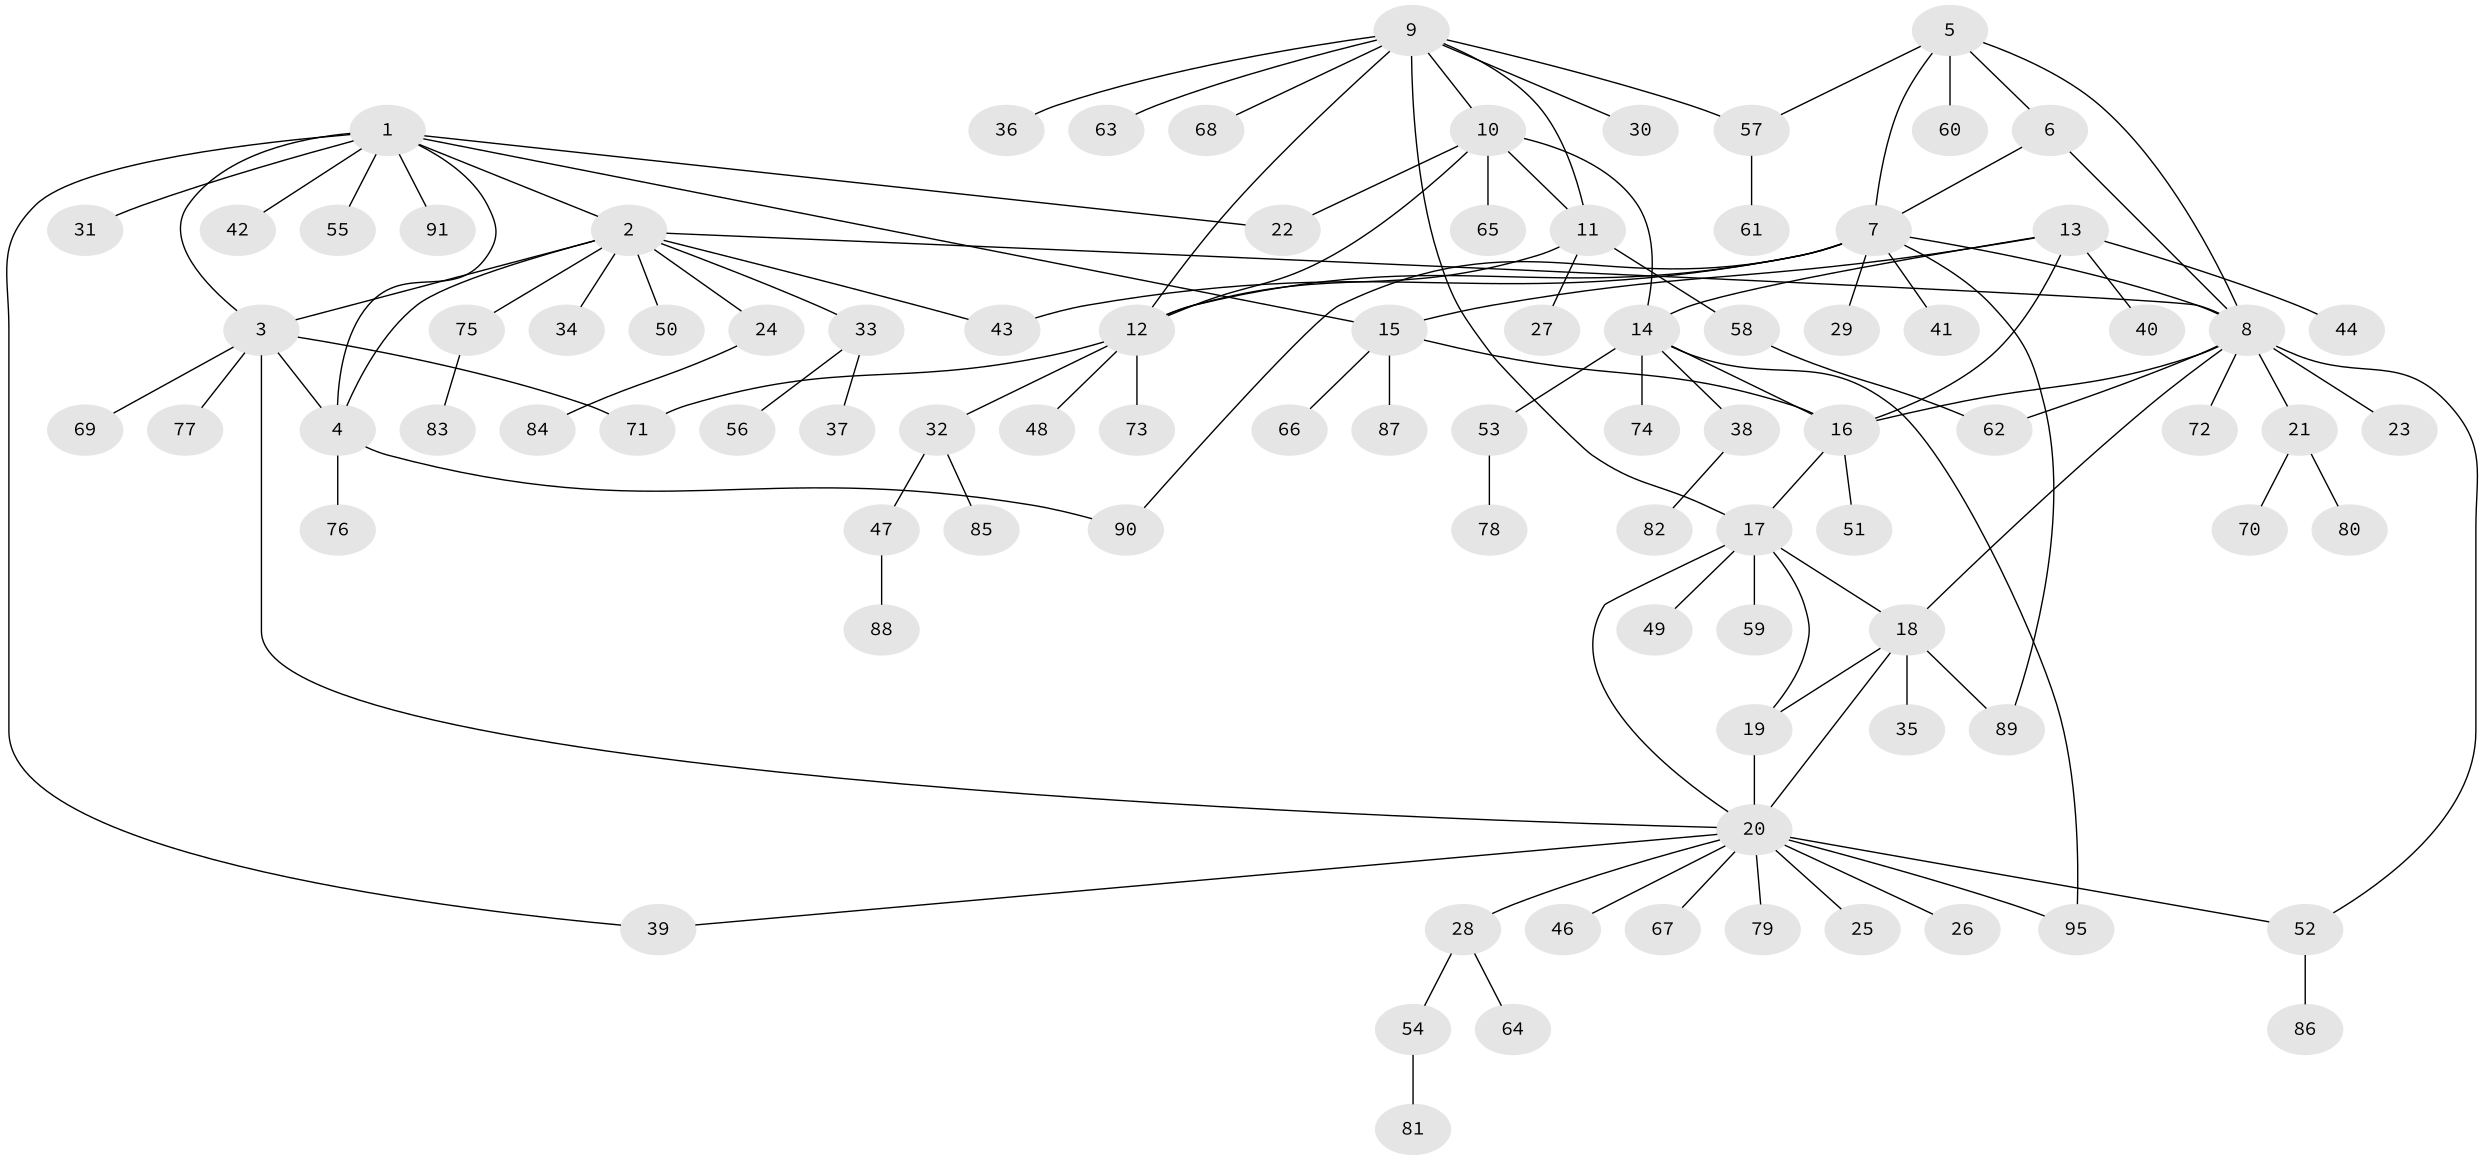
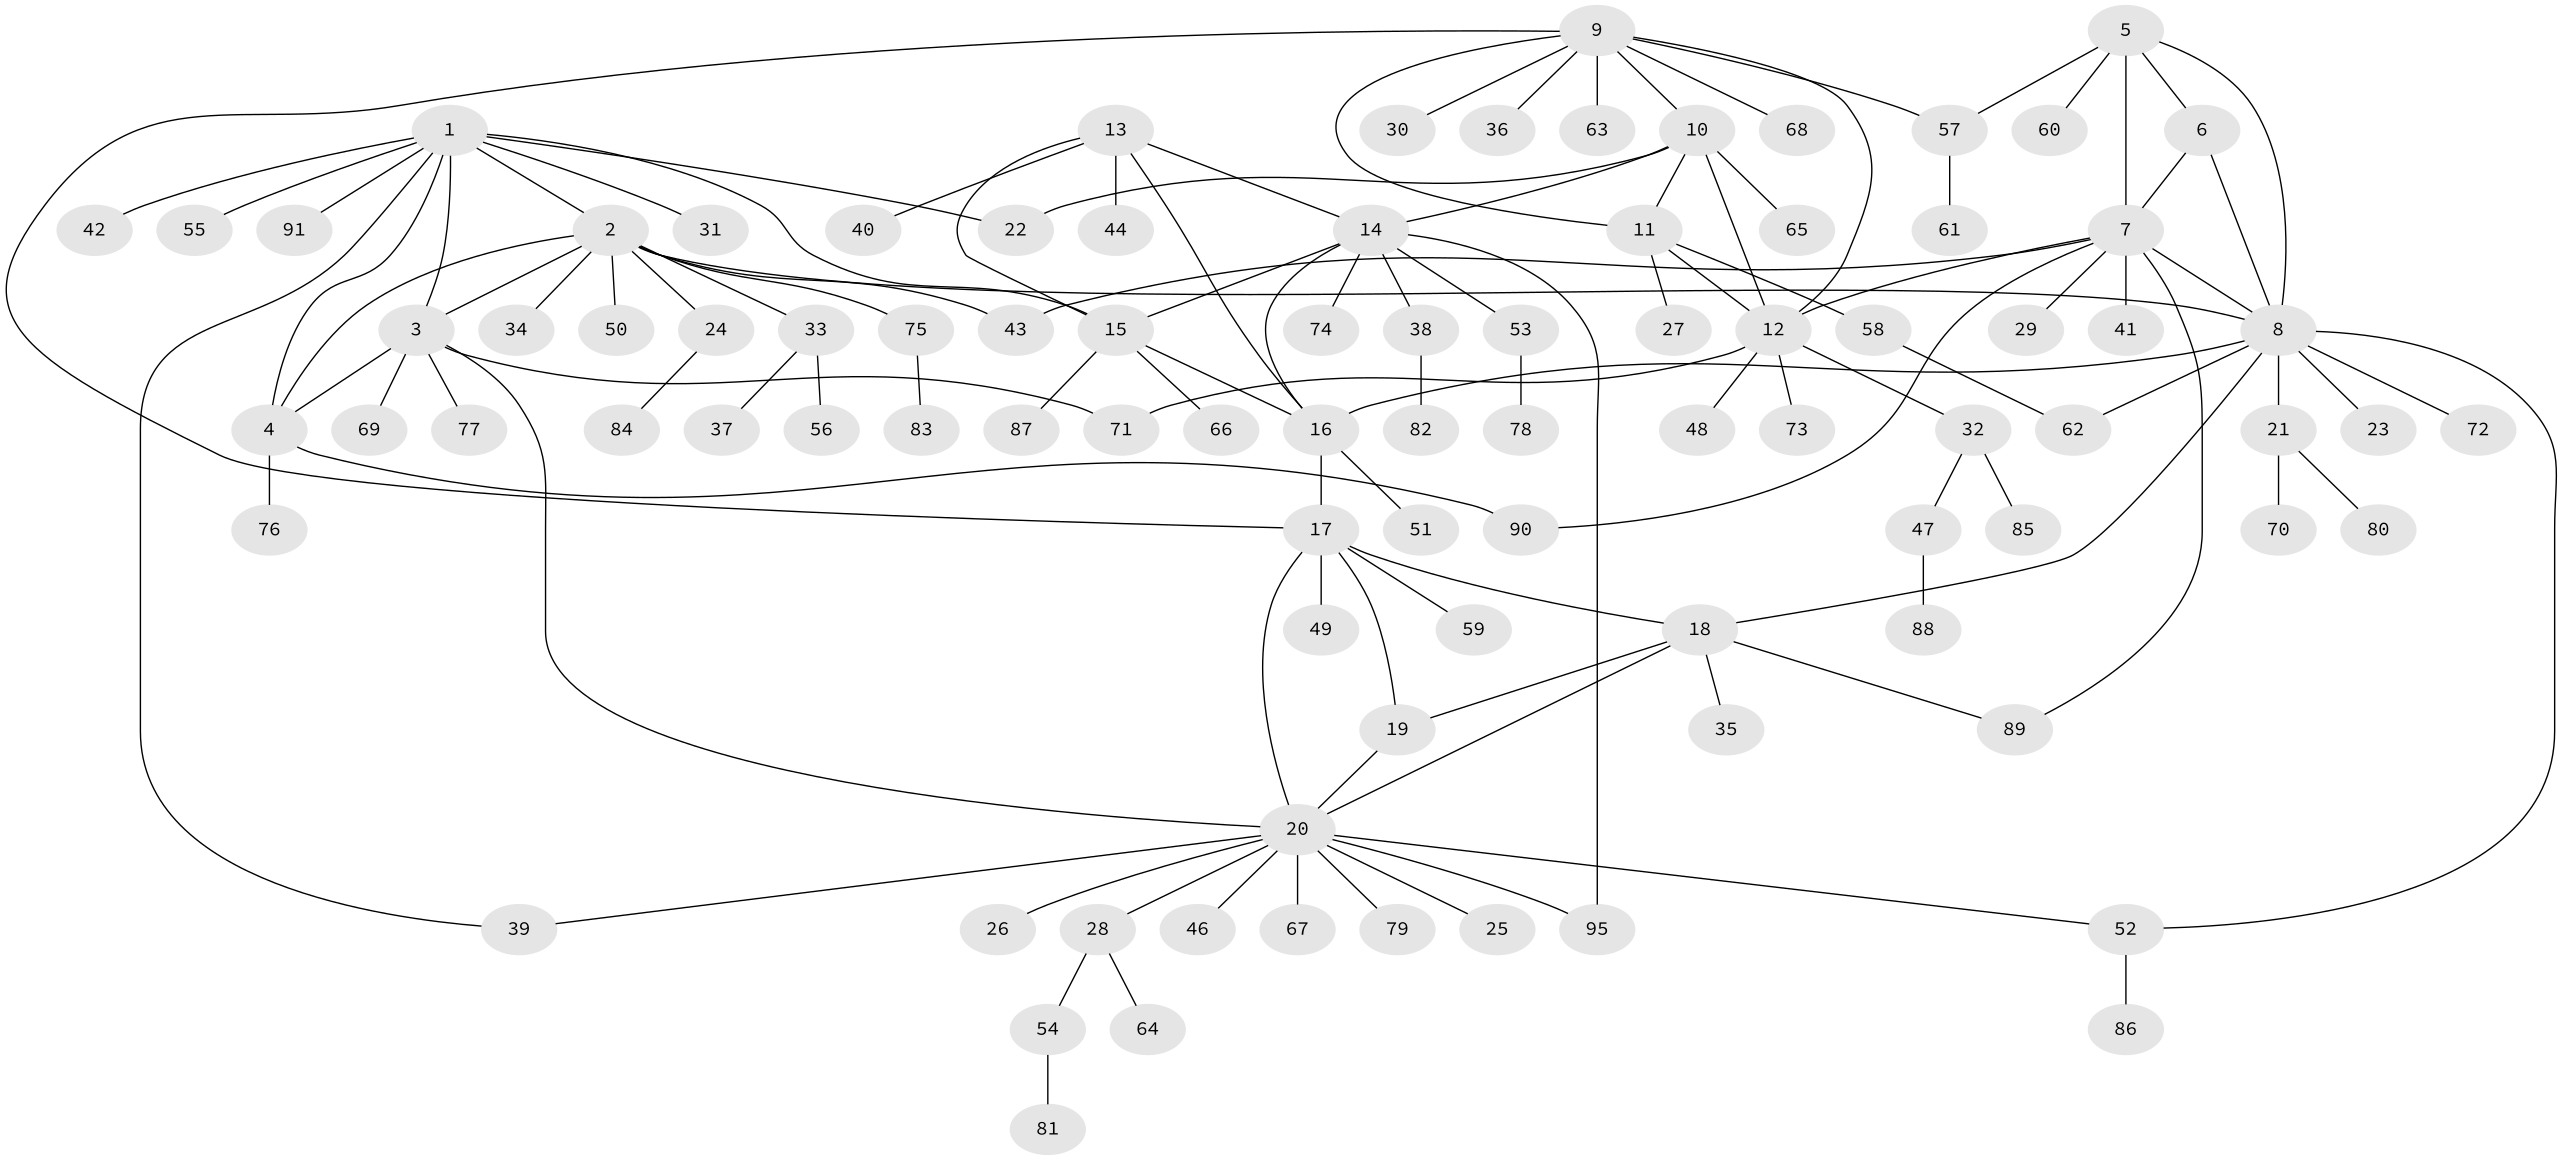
none -> (1243, 280)
